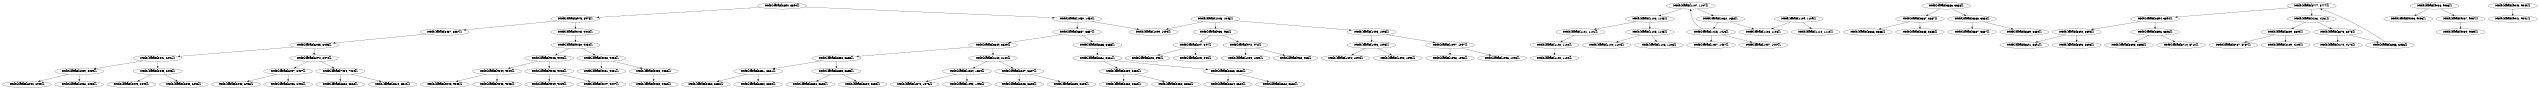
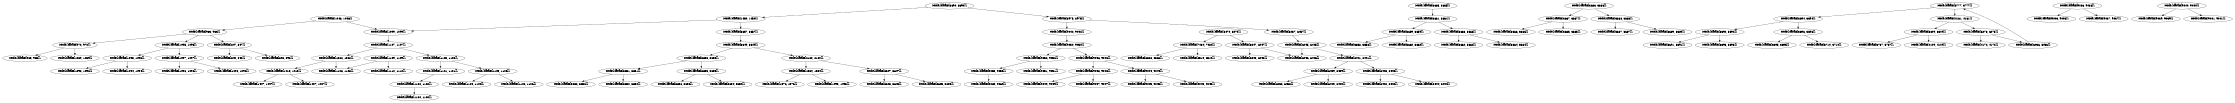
(1694, 22) -> (388, 38)
(1293, 25) -> (193, 38)
(2461, 25) -> (2170, 12)
(1087, 38) -> none
(314, 51) -> (1302, 51)
